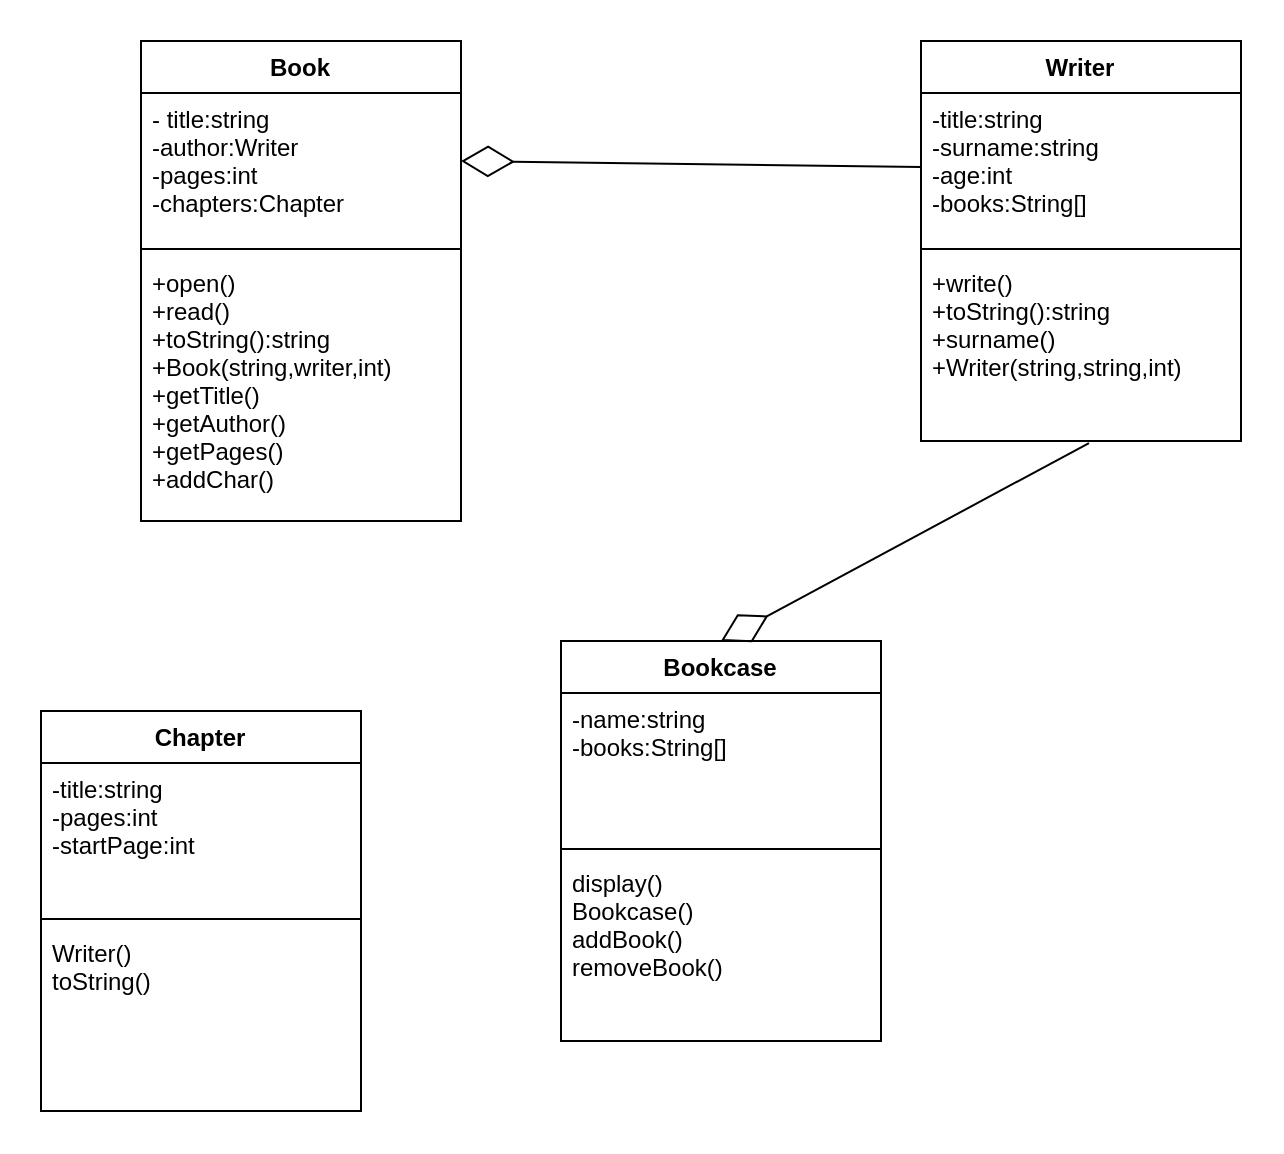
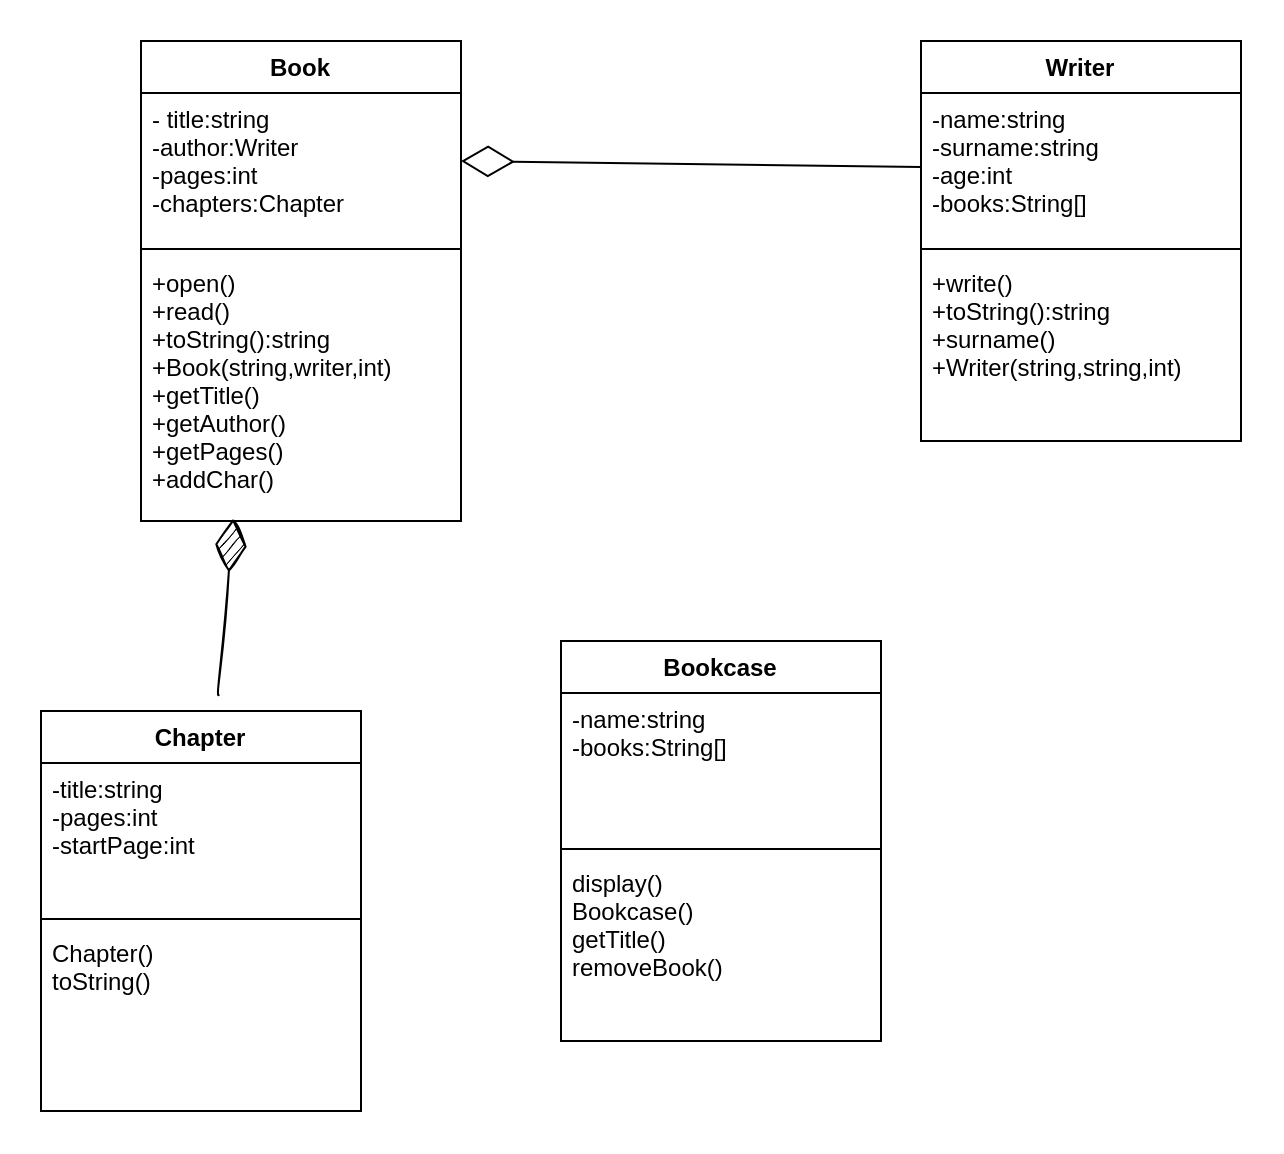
(1007, 120) -> (1006, 120)
(927, 530) -> none
none -> (224, 632)
(626, 884) -> (626, 884)
(103, 954) -> (112, 954)
